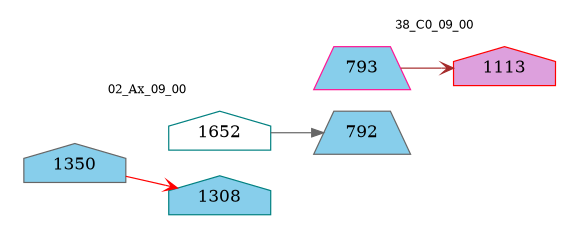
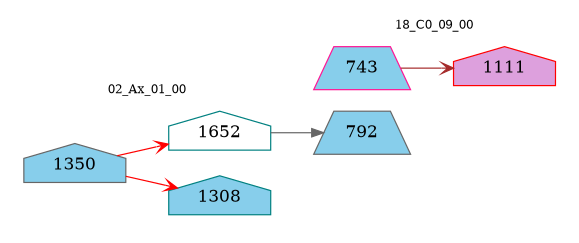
(435, 26) -> (435, 26)
(362, 68) -> (362, 68)
(505, 68) -> (505, 68)
(147, 90) -> (147, 90)
none -> (137, 151)
